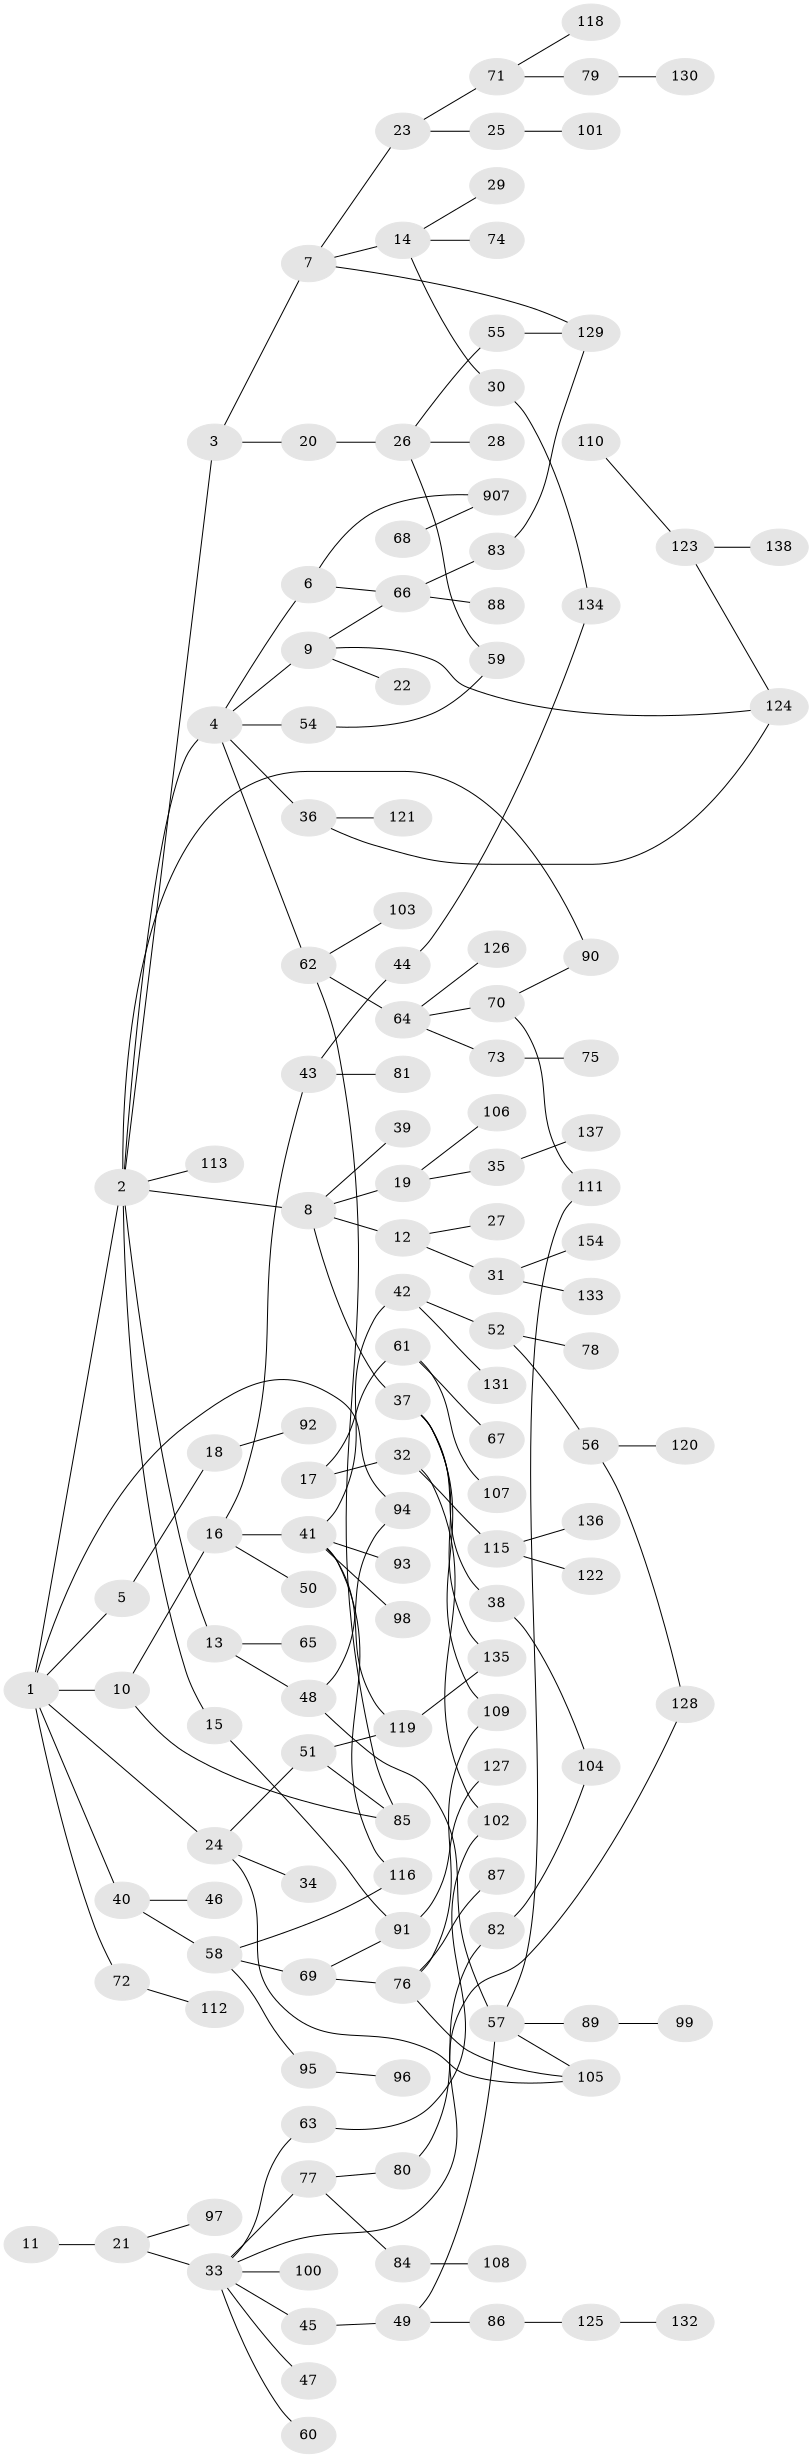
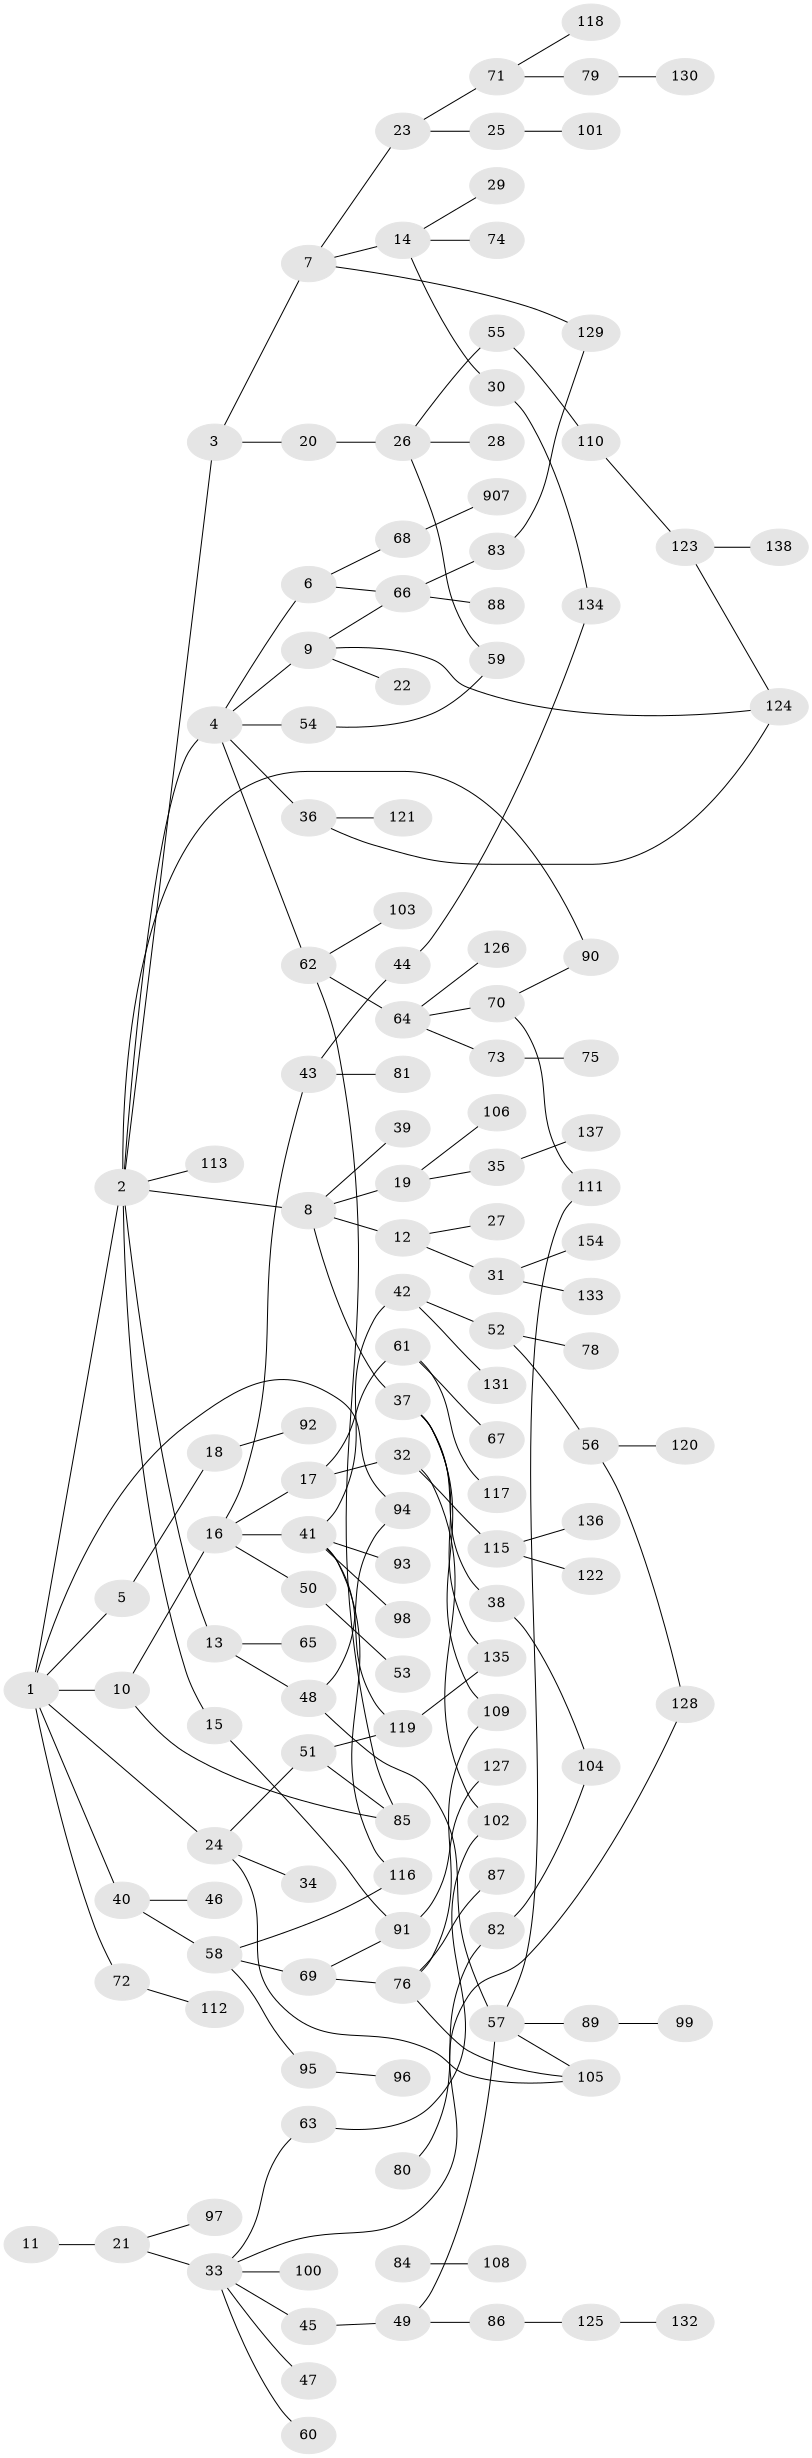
(543, 333) -> (547, 386)
(382, 508) -> (356, 562)
(497, 1494) -> (497, 1494)
none -> (262, 1508)
none -> (403, 1674)
(309, 2179) -> none
